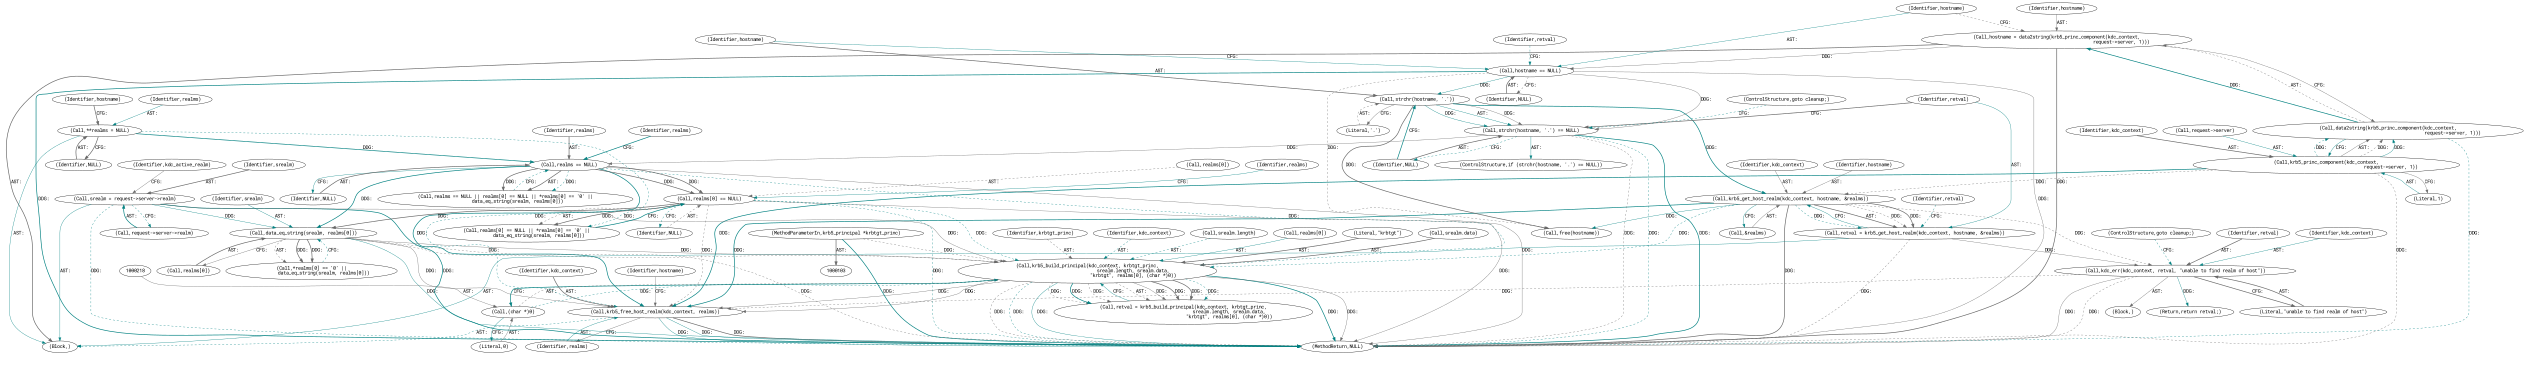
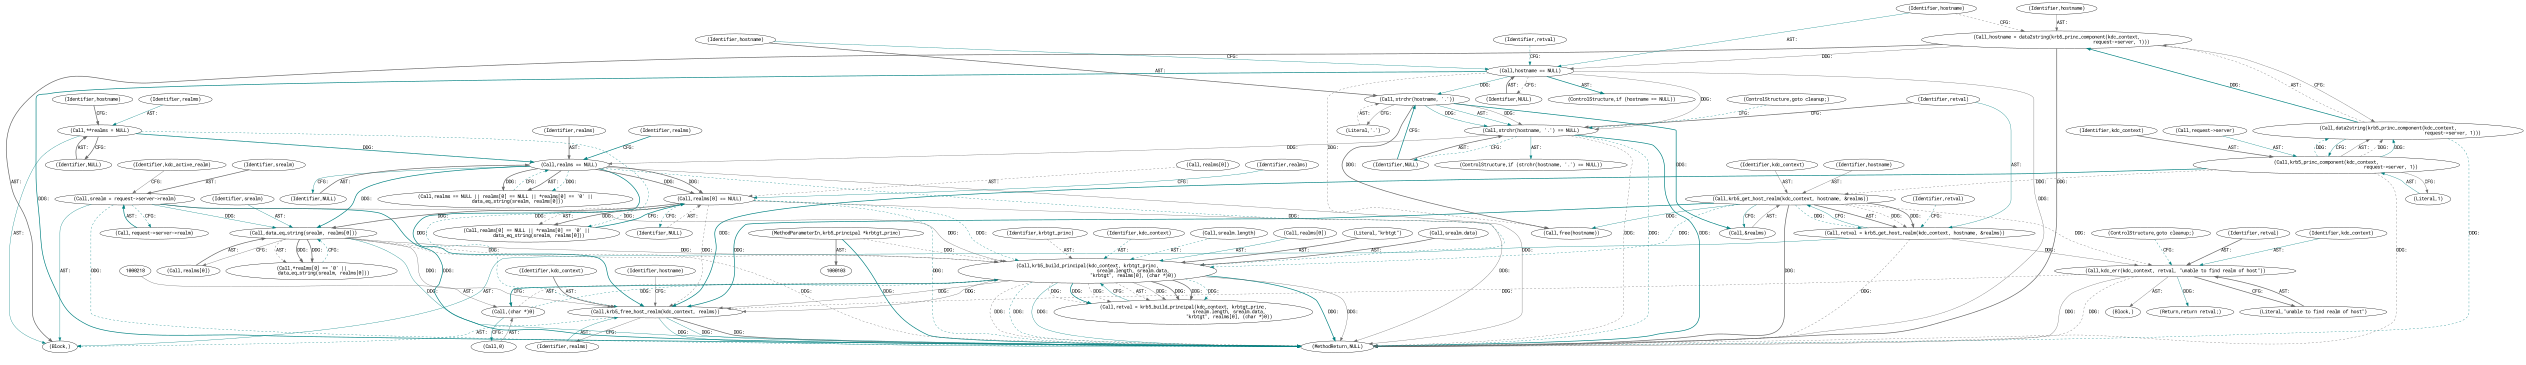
none -> (1622, 99)
(1627, 108) -> (1621, 122)
(494, 347) -> (494, 347)
